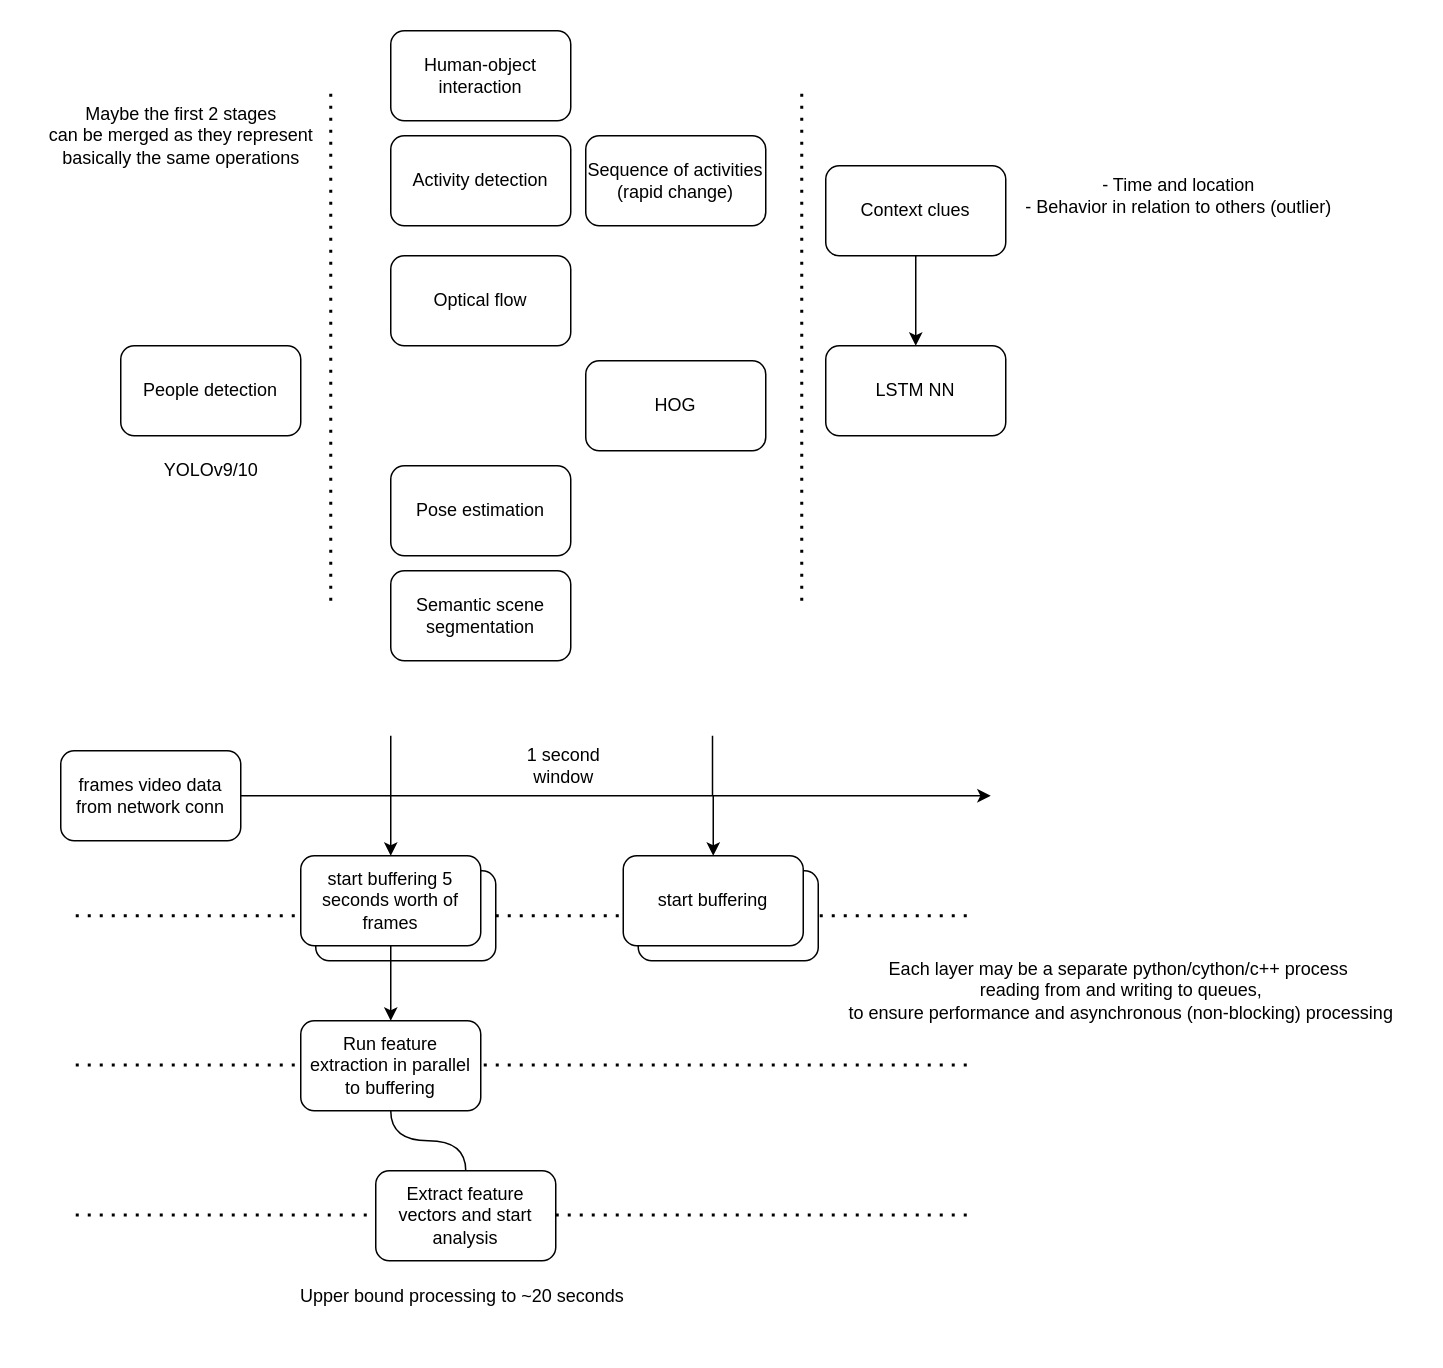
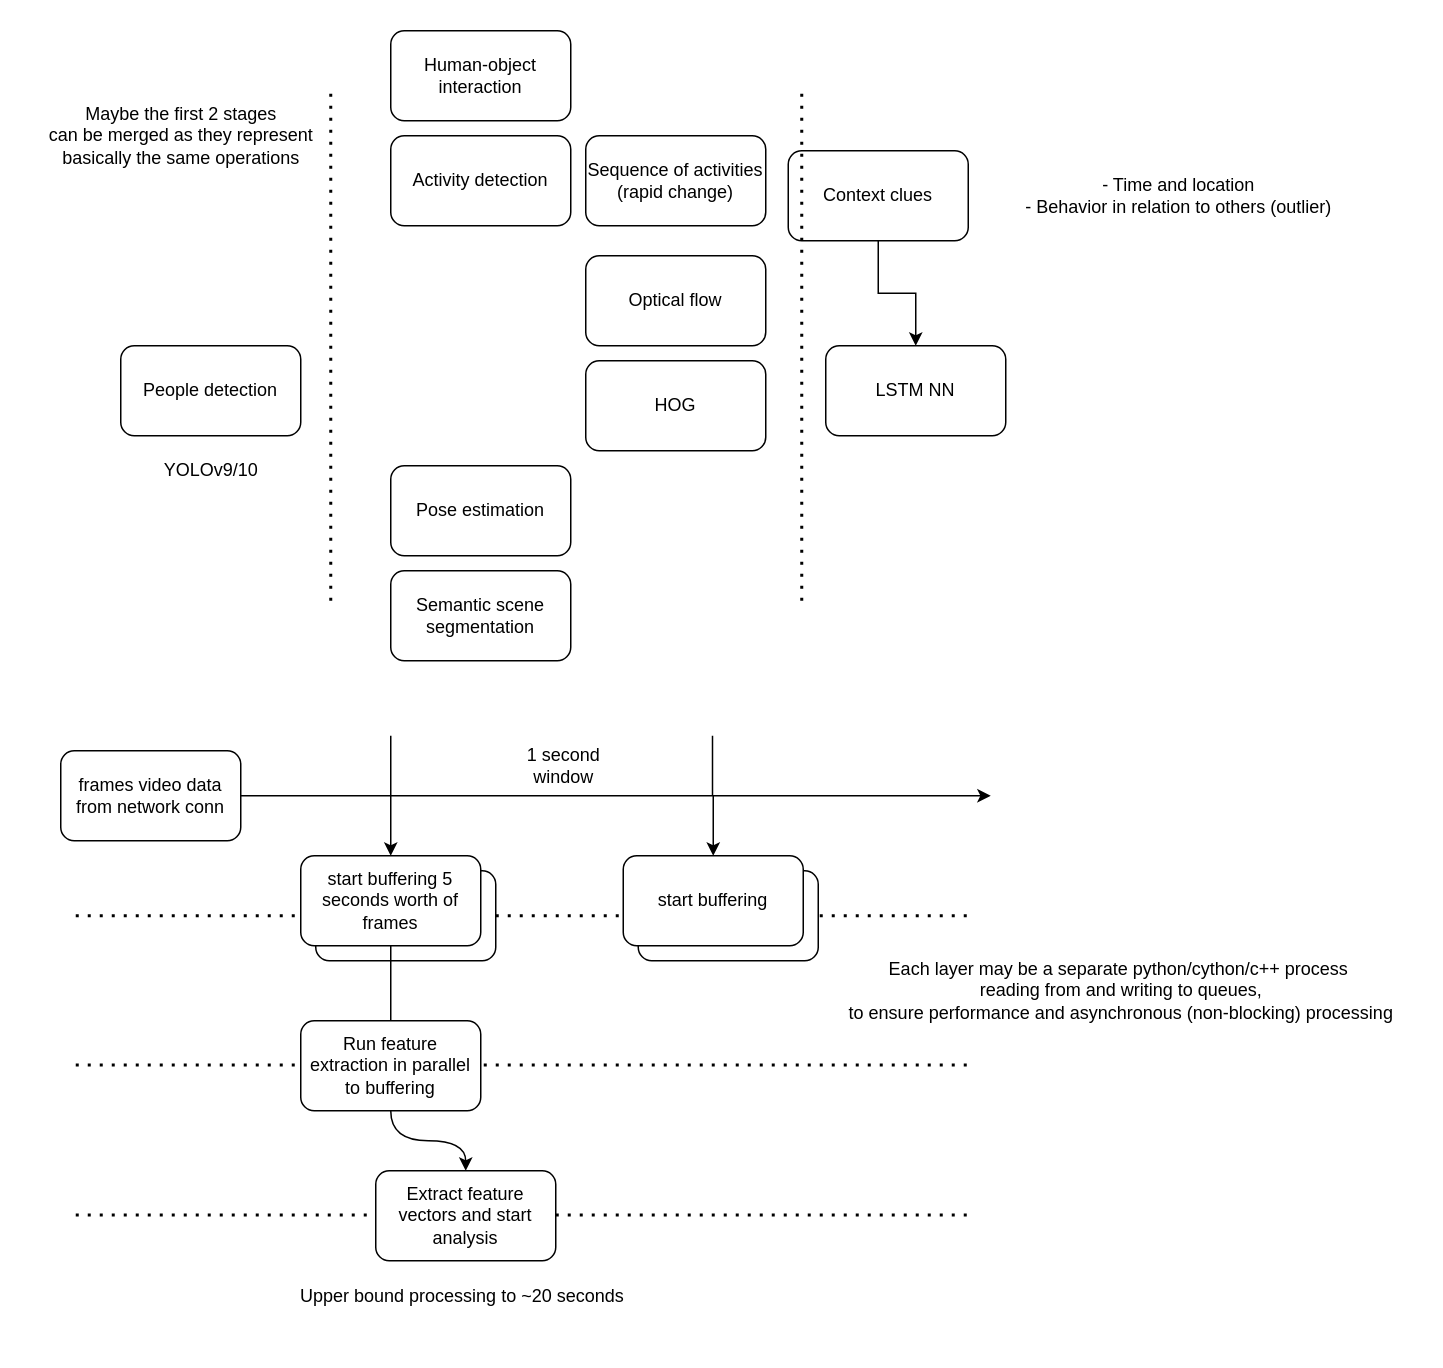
(916, 211) -> (878, 196)
(481, 301) -> (676, 301)
(391, 1009) -> (391, 1013)
(458, 1150) -> (456, 1146)
